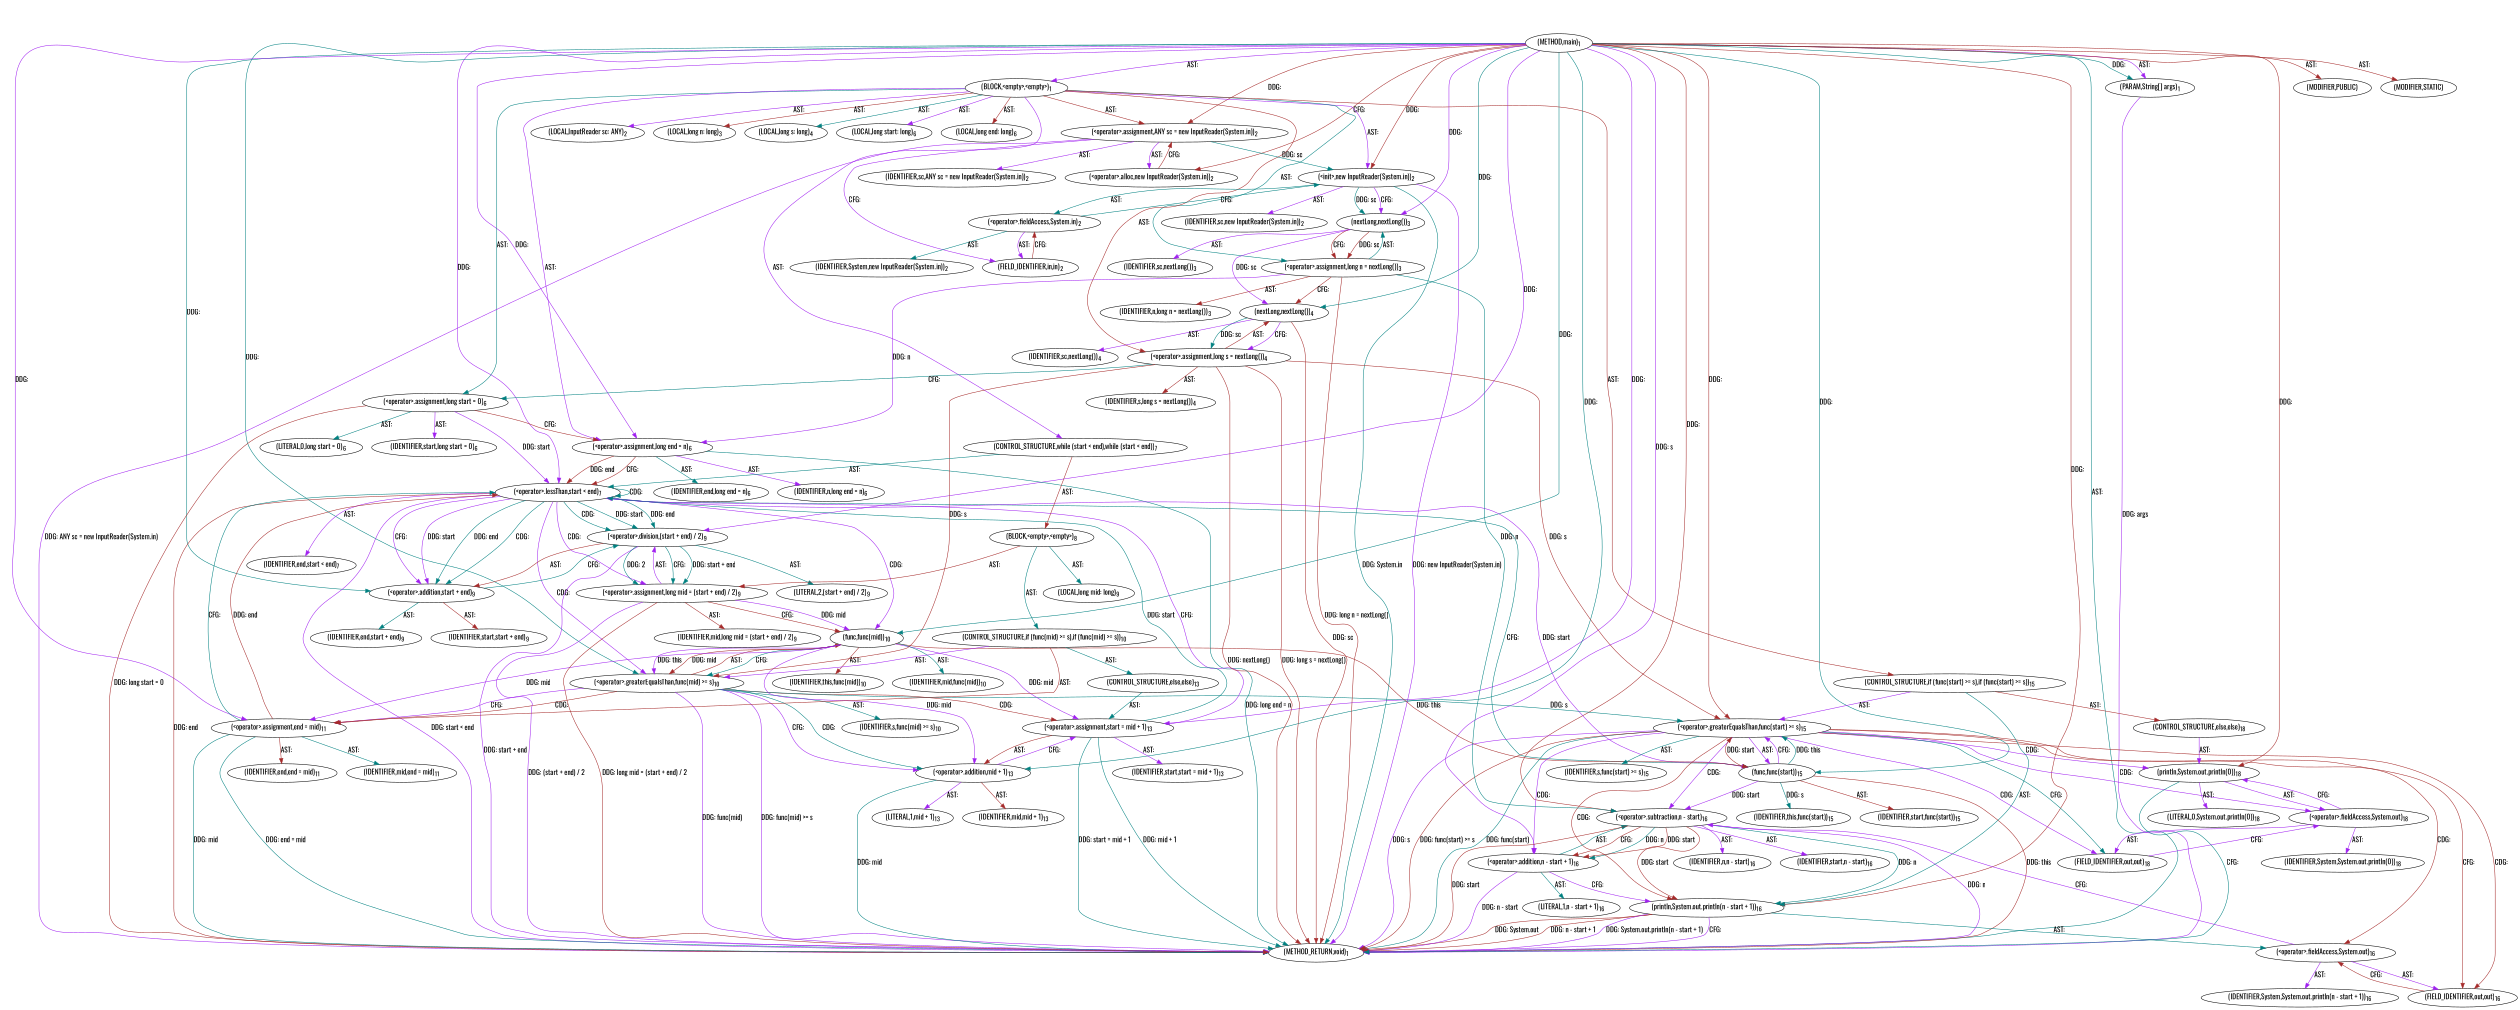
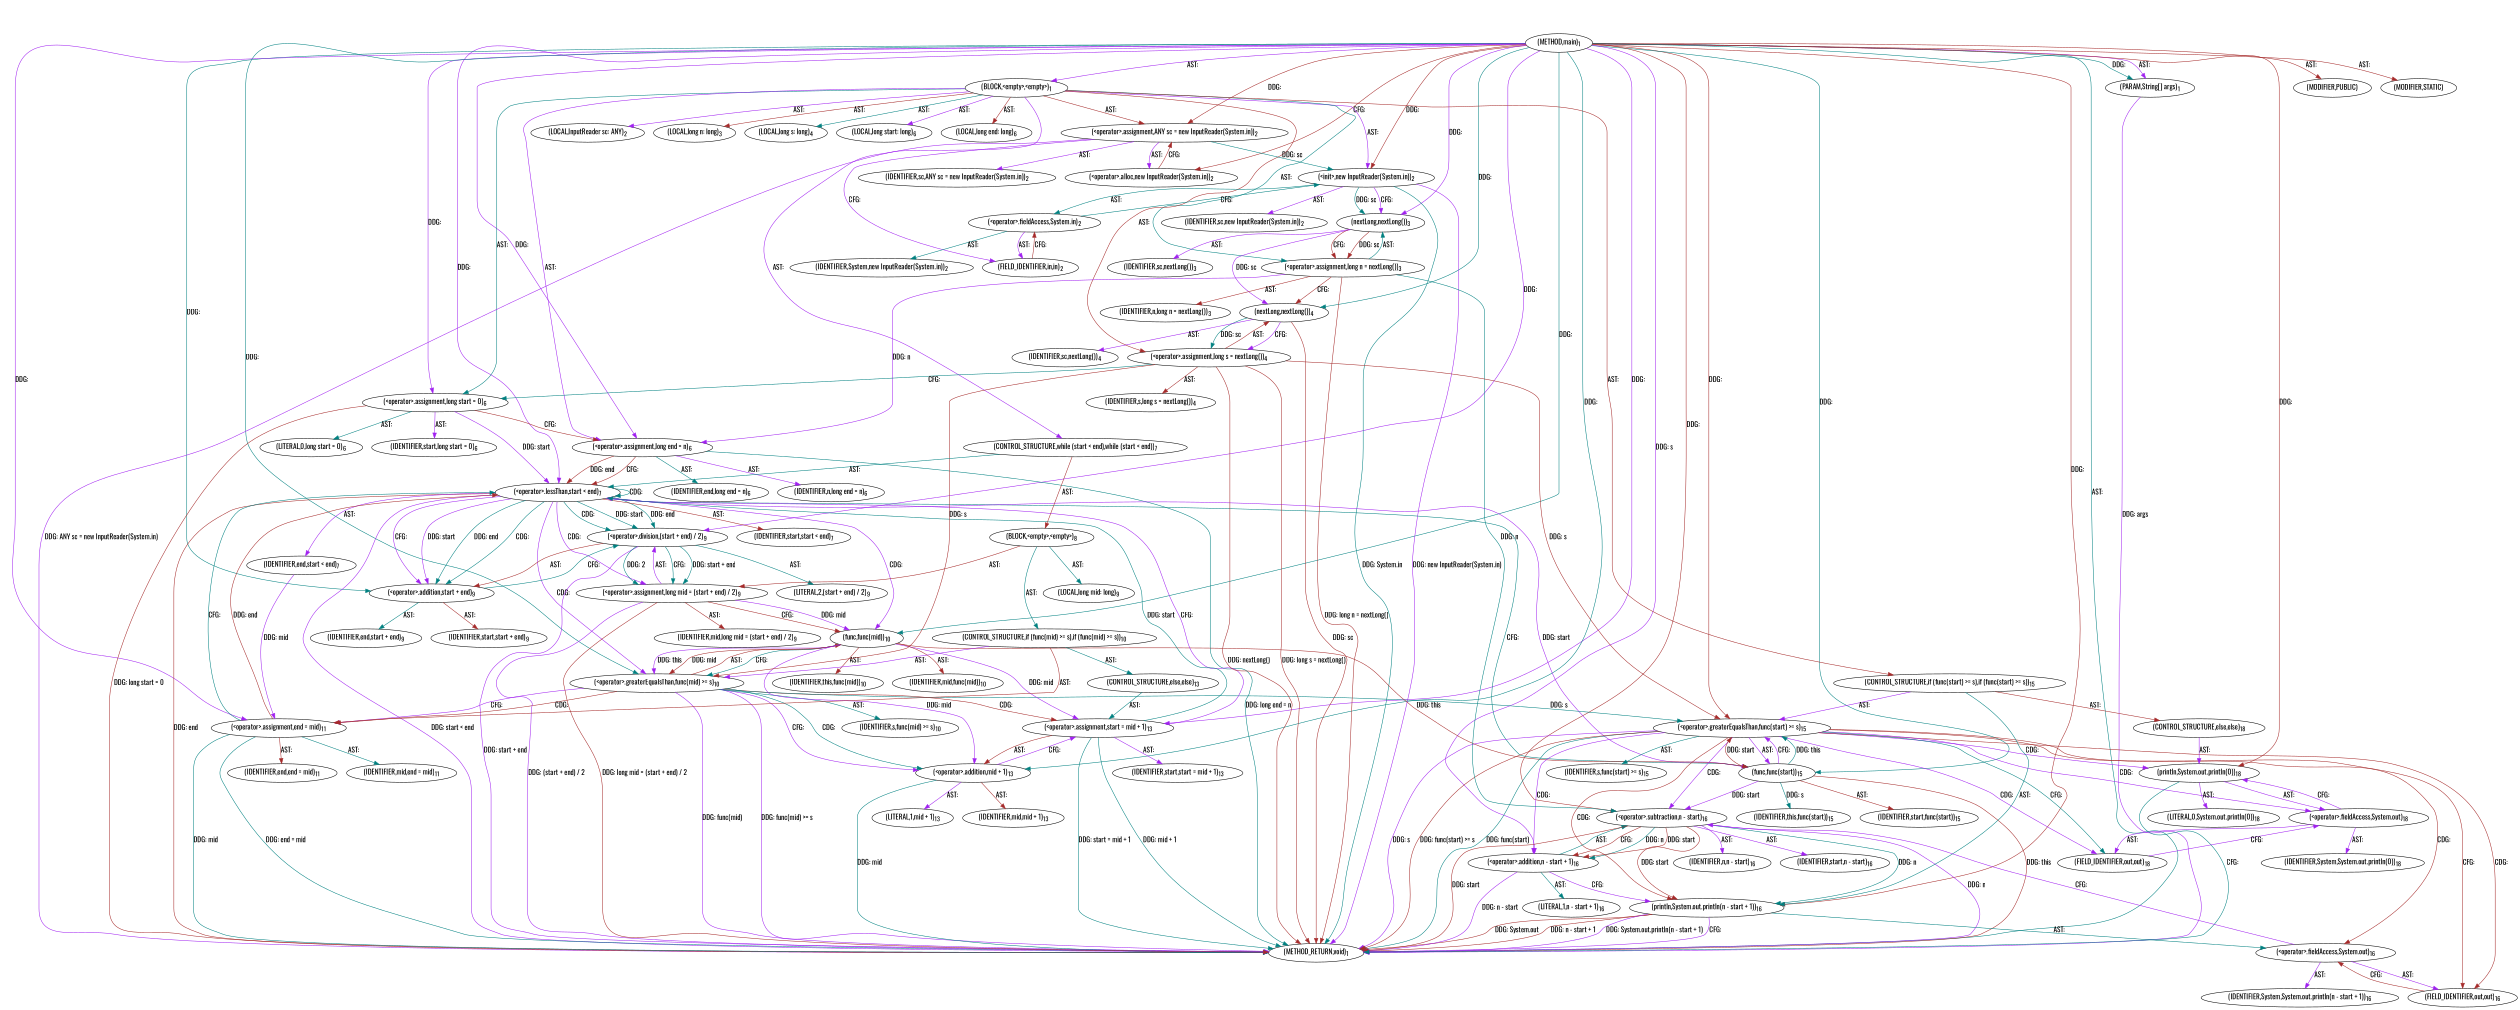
none -> (819, 50)
none -> (794, 537)
(932, 658) -> (932, 658)
(576, 667) -> (261, 641)
